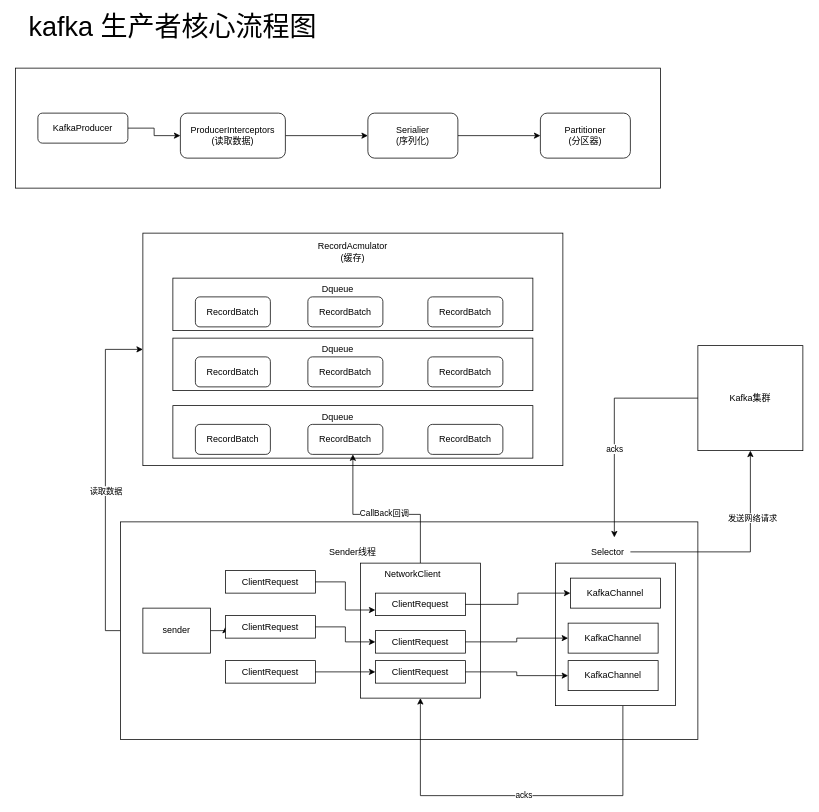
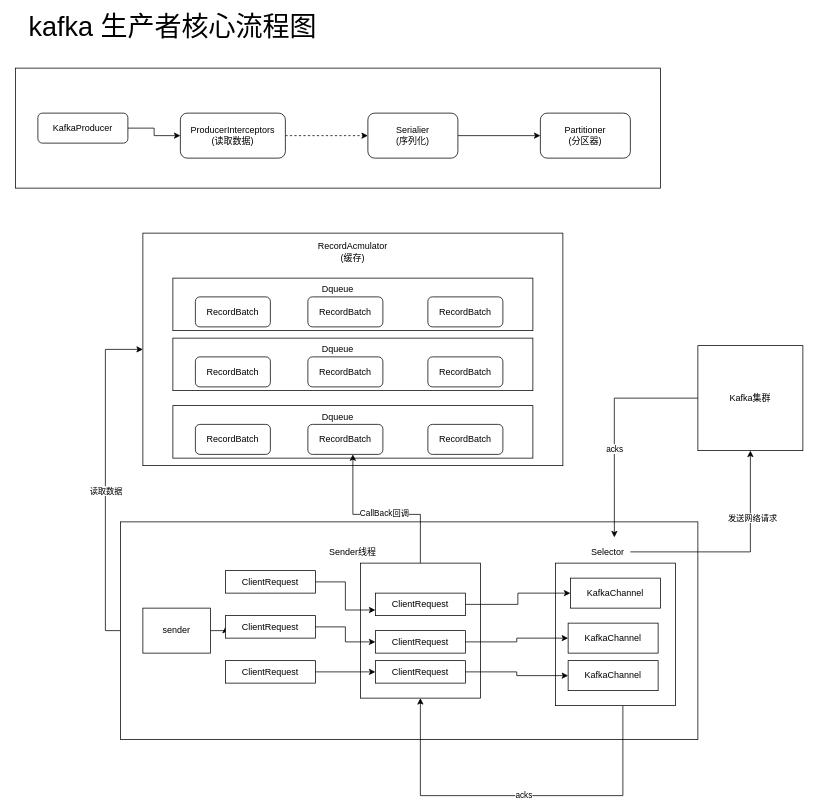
(325, 135) -> (325, 135)
(413, 574) -> none
